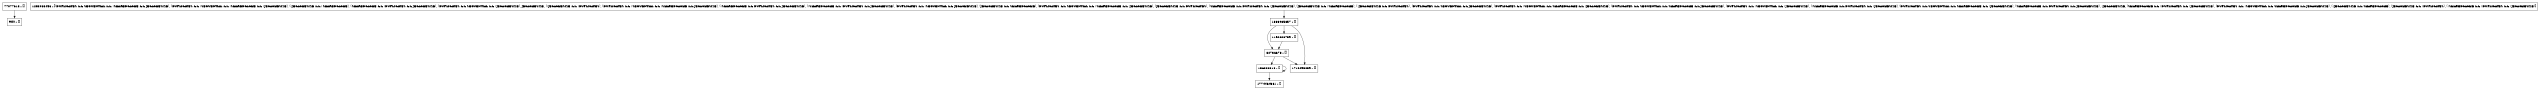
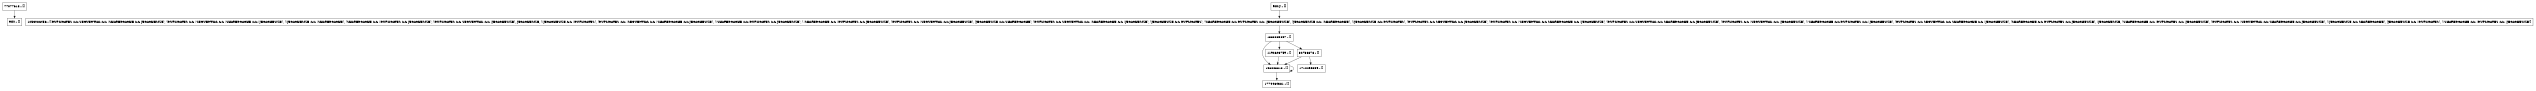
none -> (1279, 6)
(1303, 42) -> (1262, 52)
(1281, 44) -> (1278, 60)
